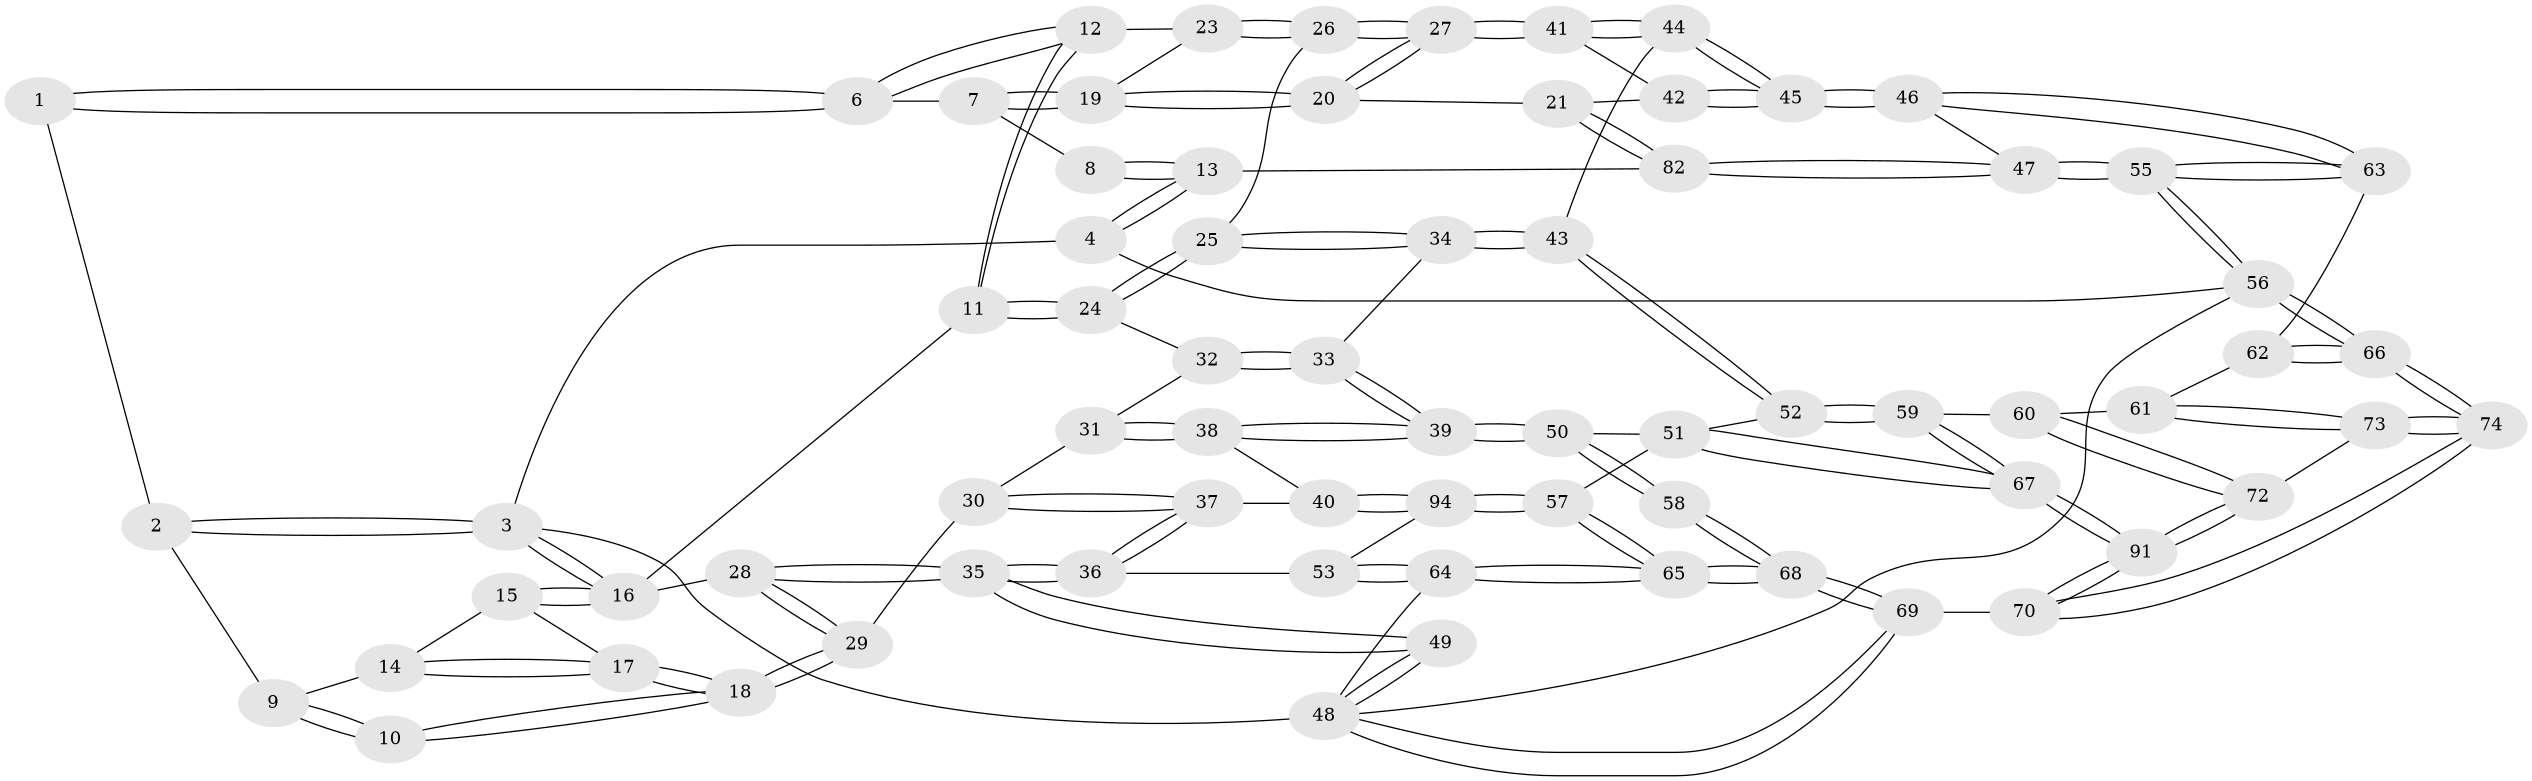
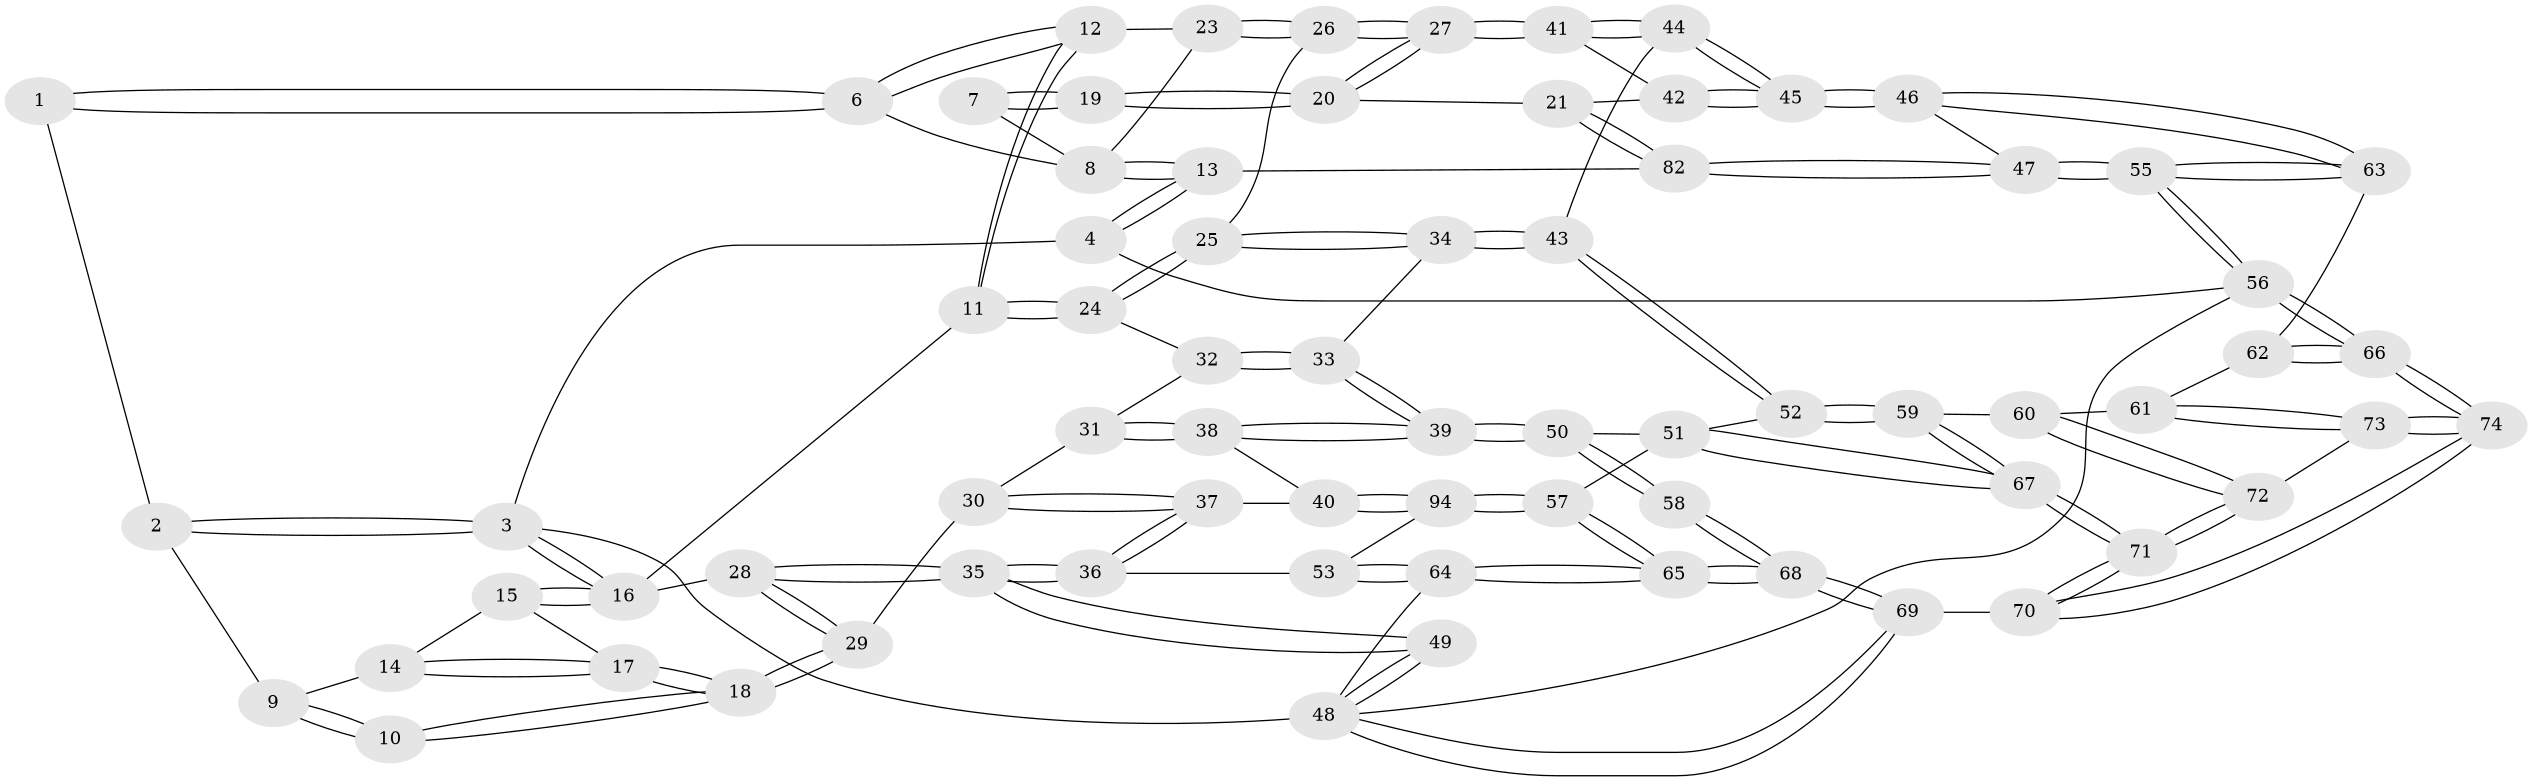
(1150, 64) -> (1141, 117)
(916, 101) -> (970, 145)
(2142, 553) -> (2142, 553)
